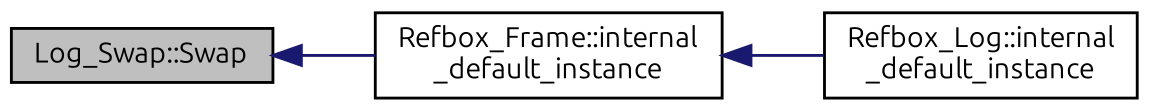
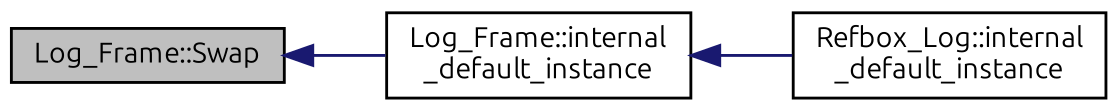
(142, 55) -> (148, 55)
(549, 55) -> (539, 55)
